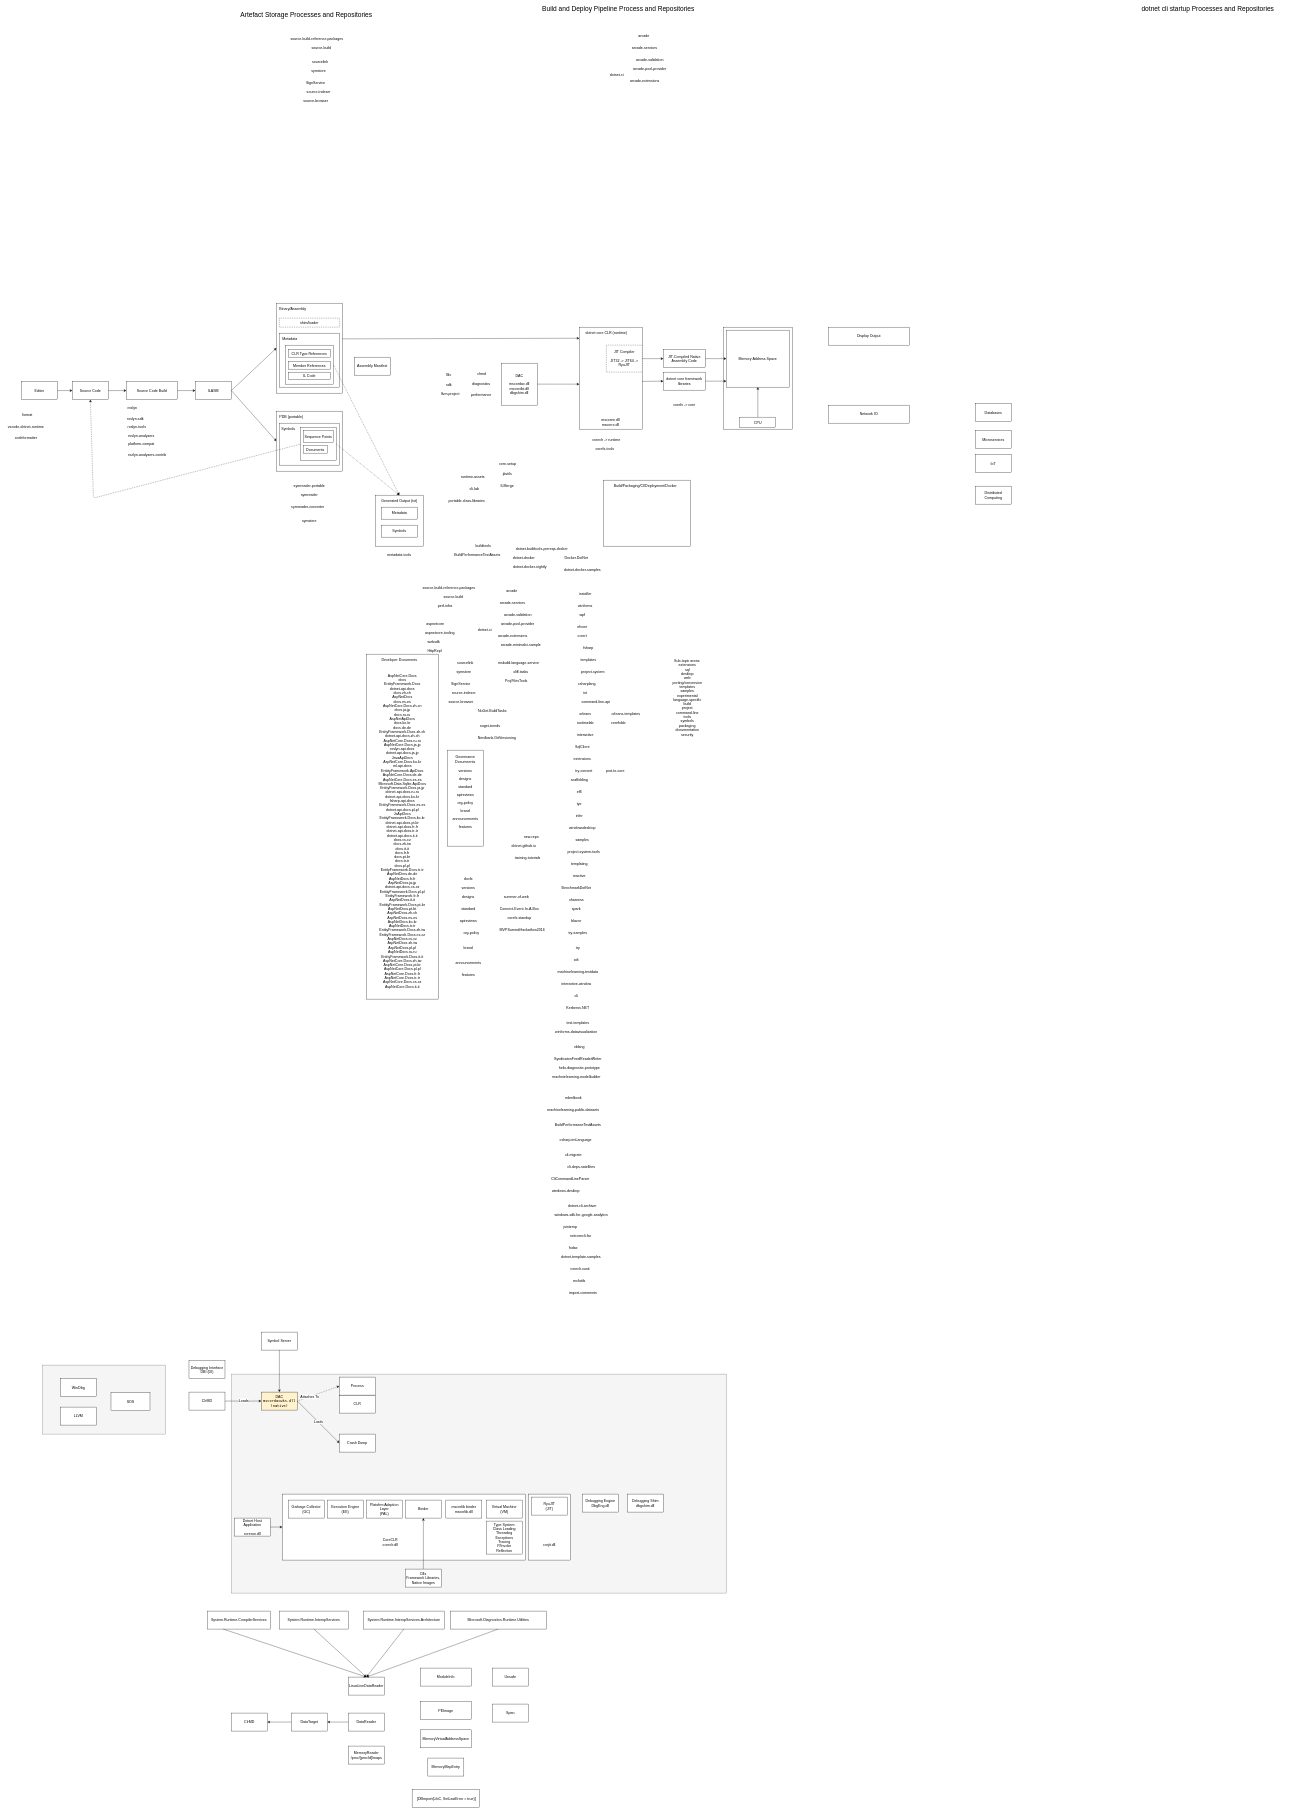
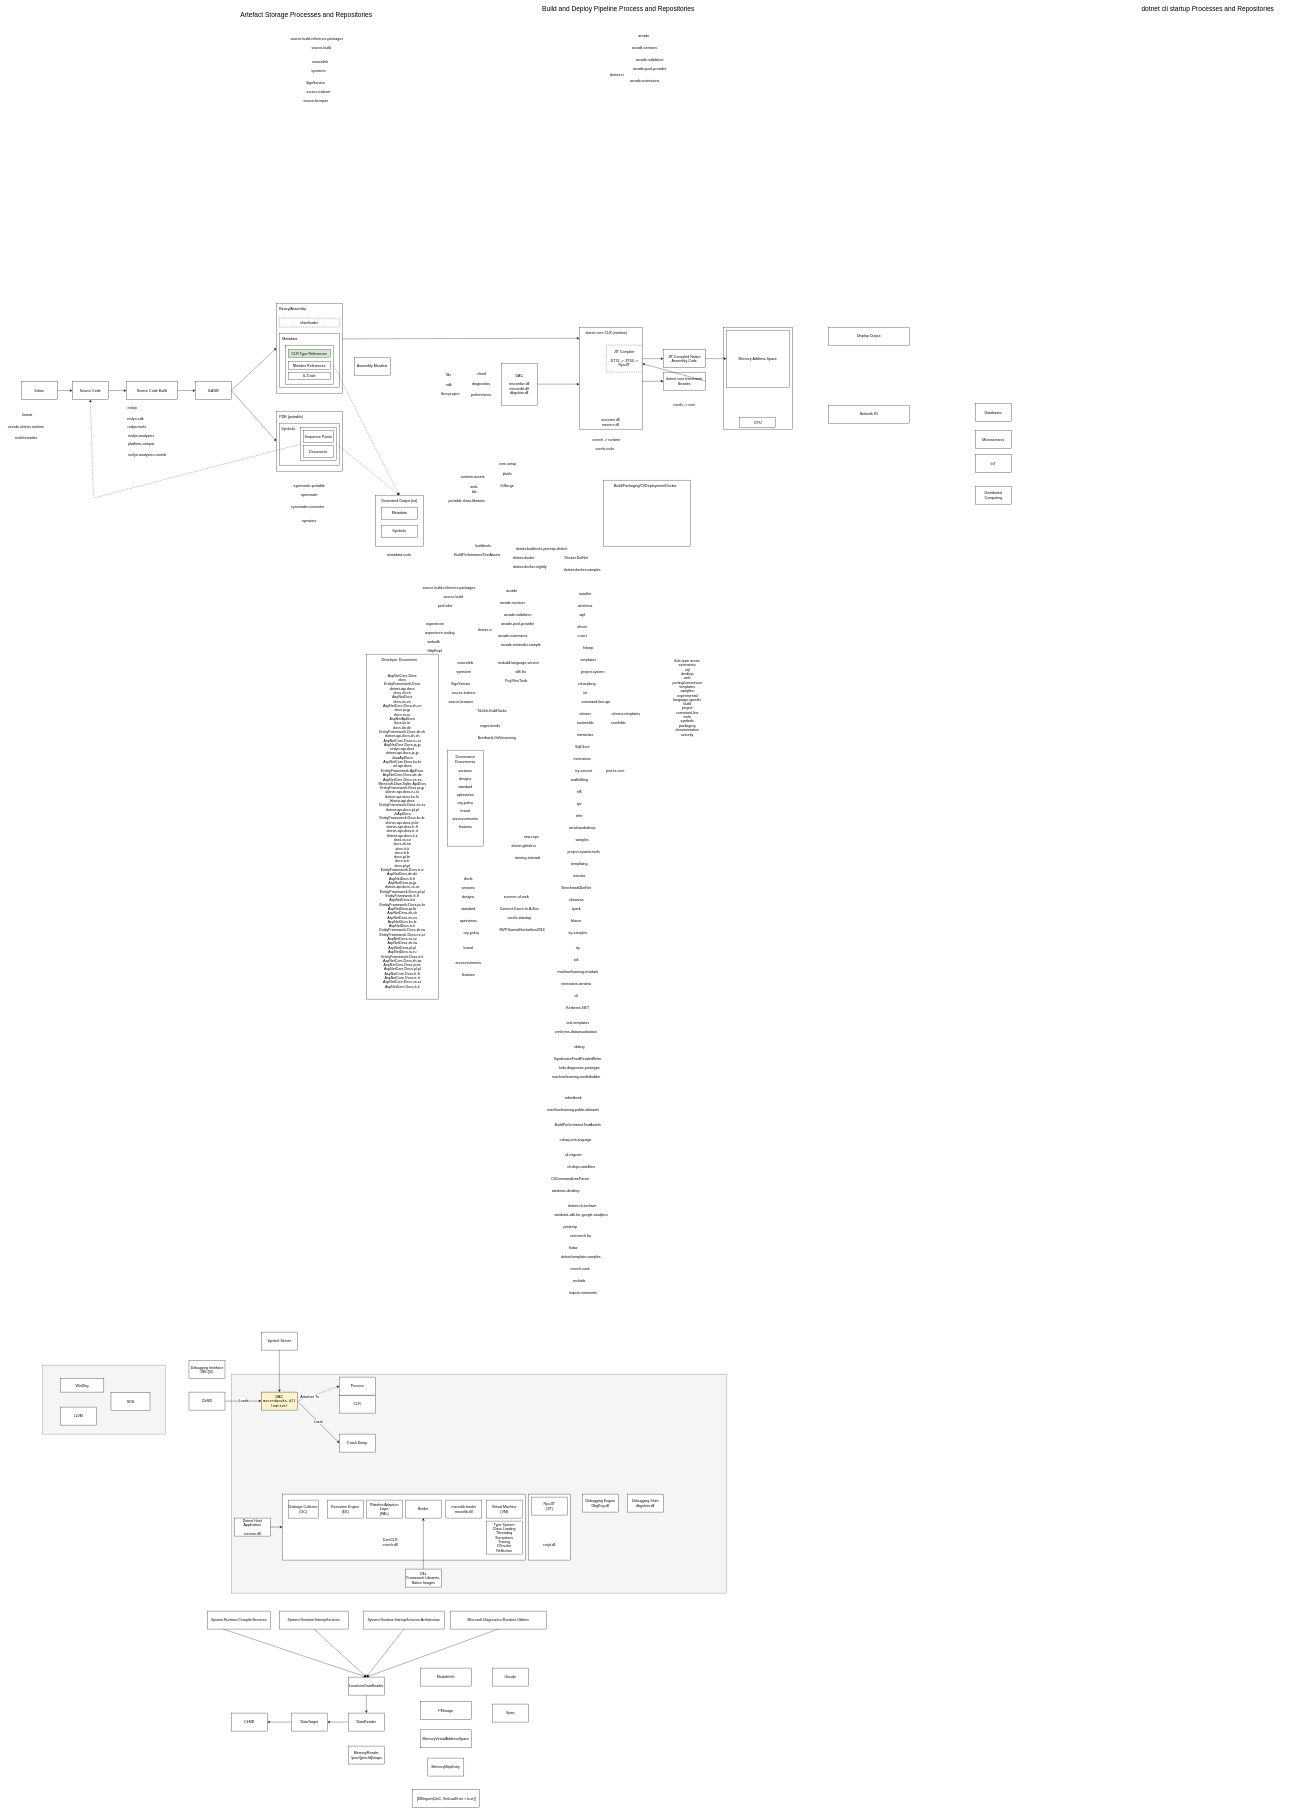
(309, 353) -> (309, 353)
(723, 381) -> (645, 364)
(758, 390) -> none
(315, 449) -> (318, 452)
(474, 489) -> (474, 489)
(521, 672) -> (521, 672)
(78, 1388) -> (82, 1385)
(306, 1509) -> (303, 1509)
none -> (366, 1710)
